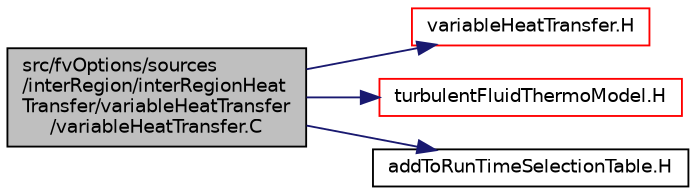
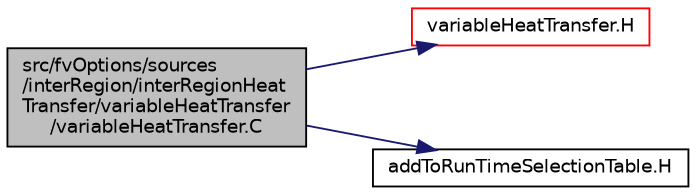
(531, 97) -> none
